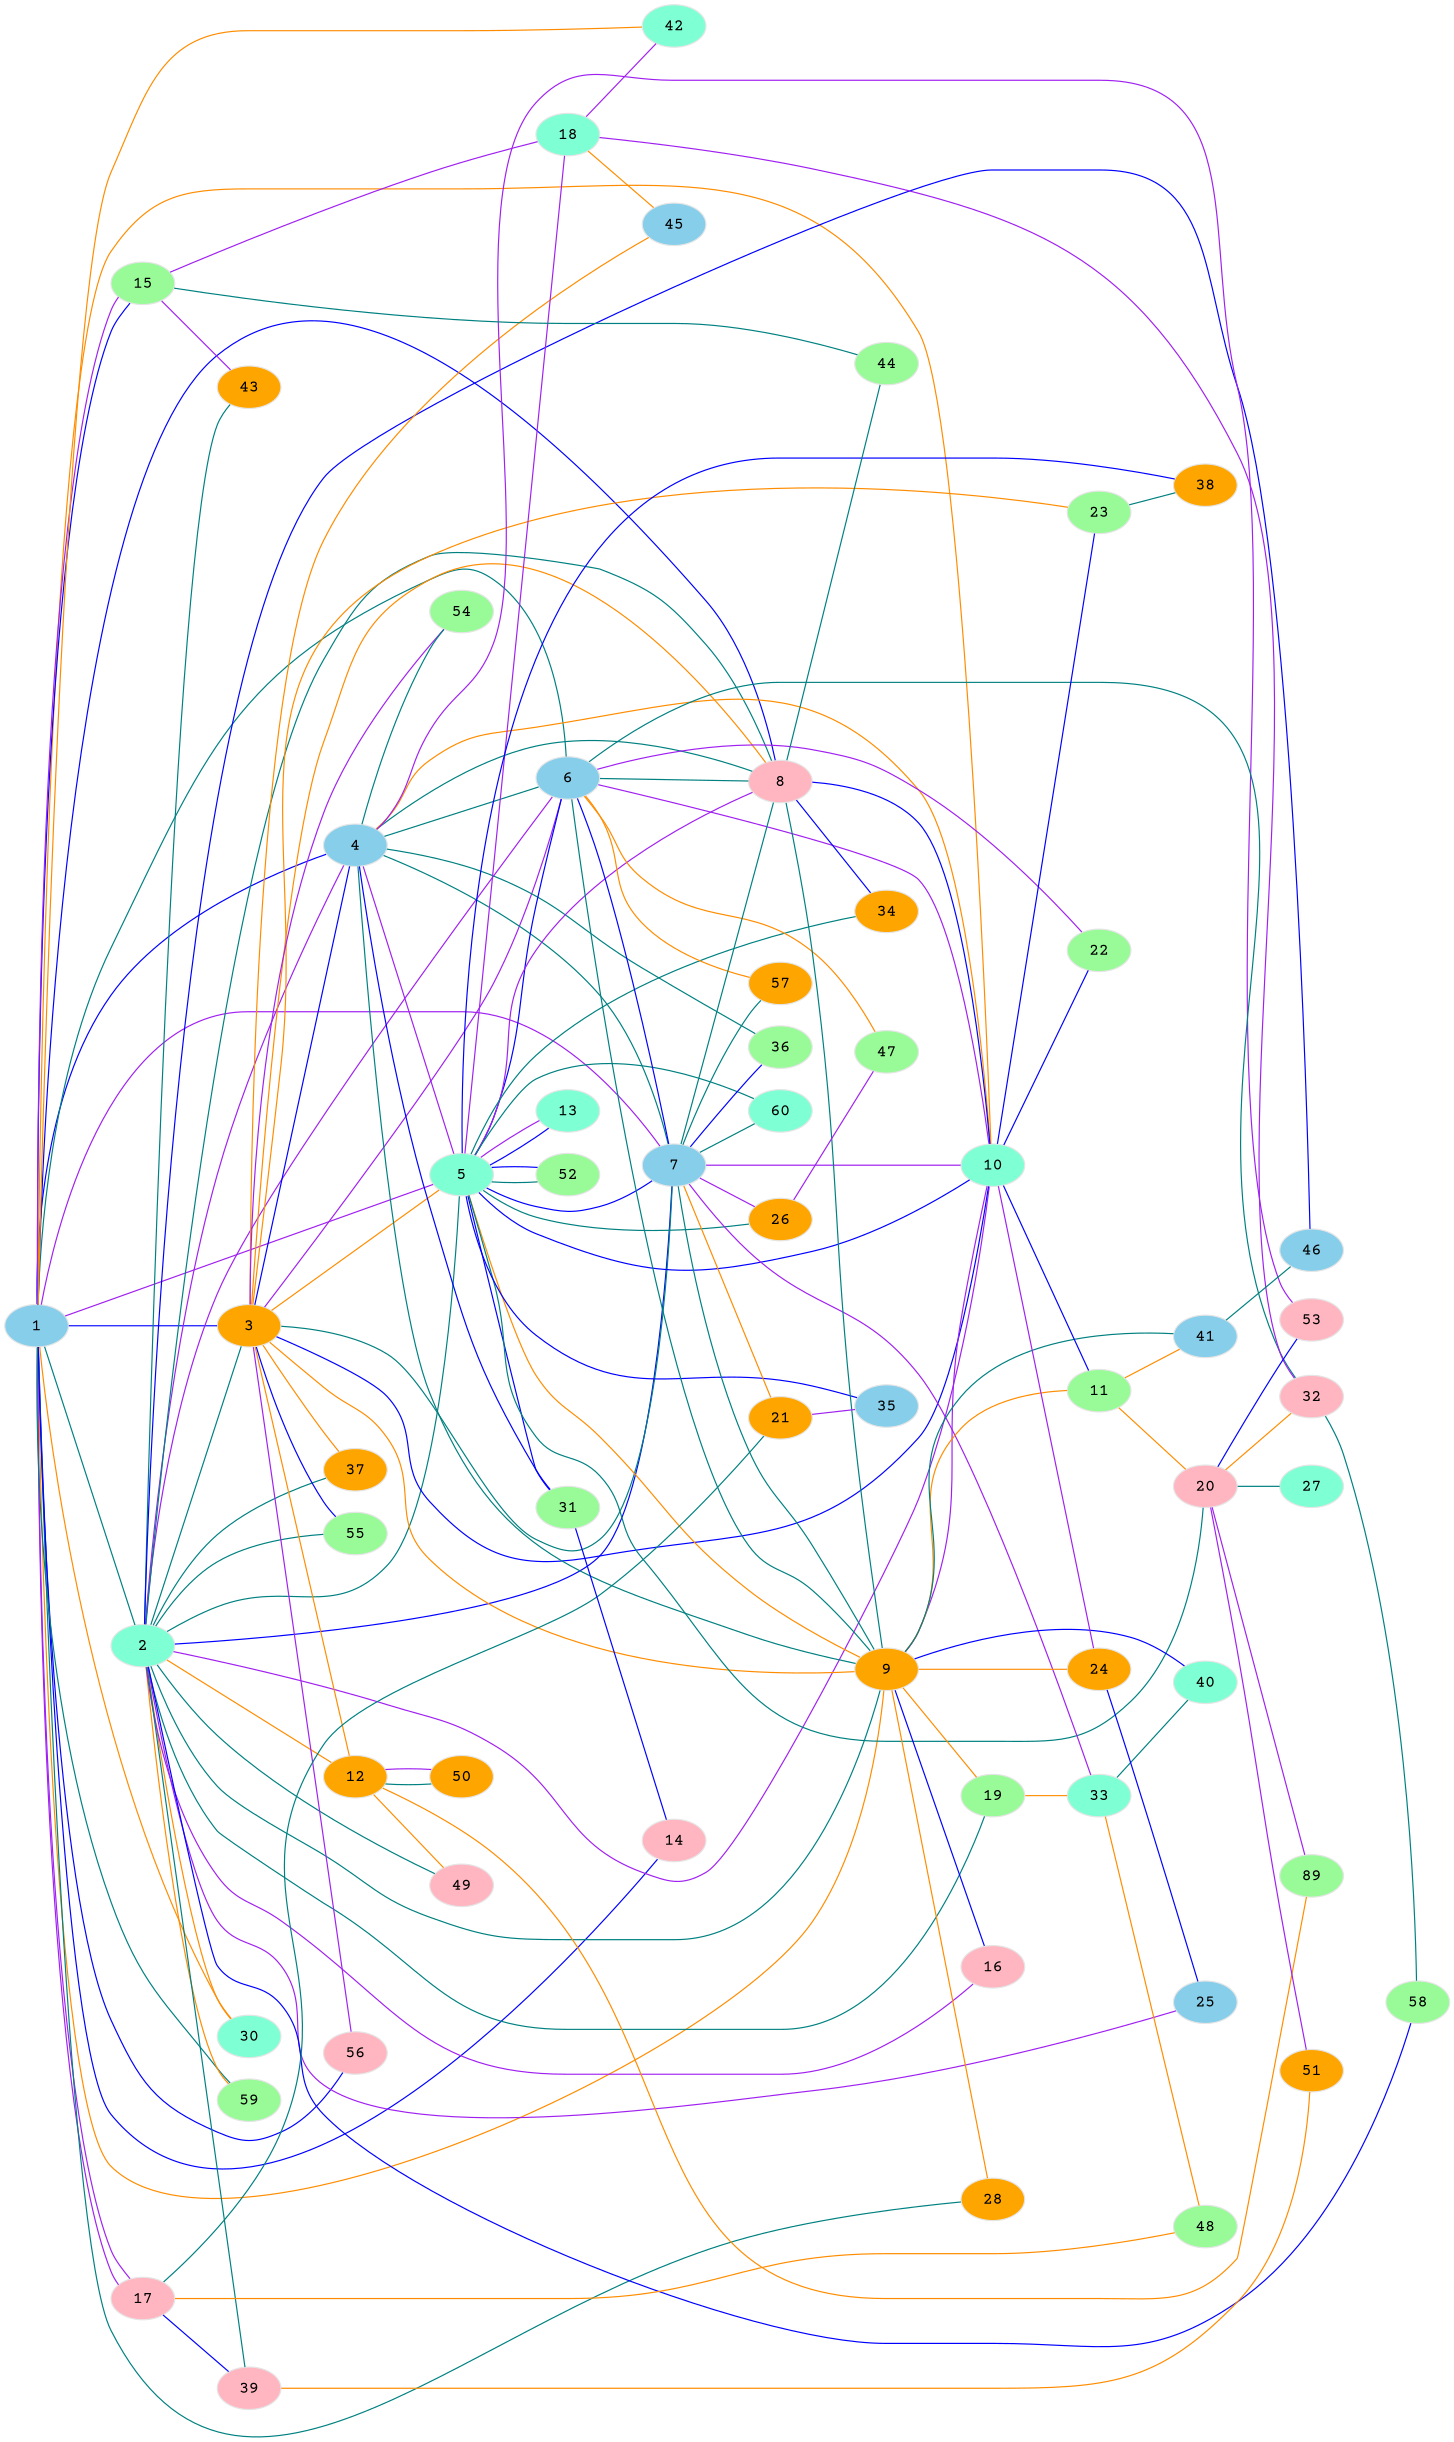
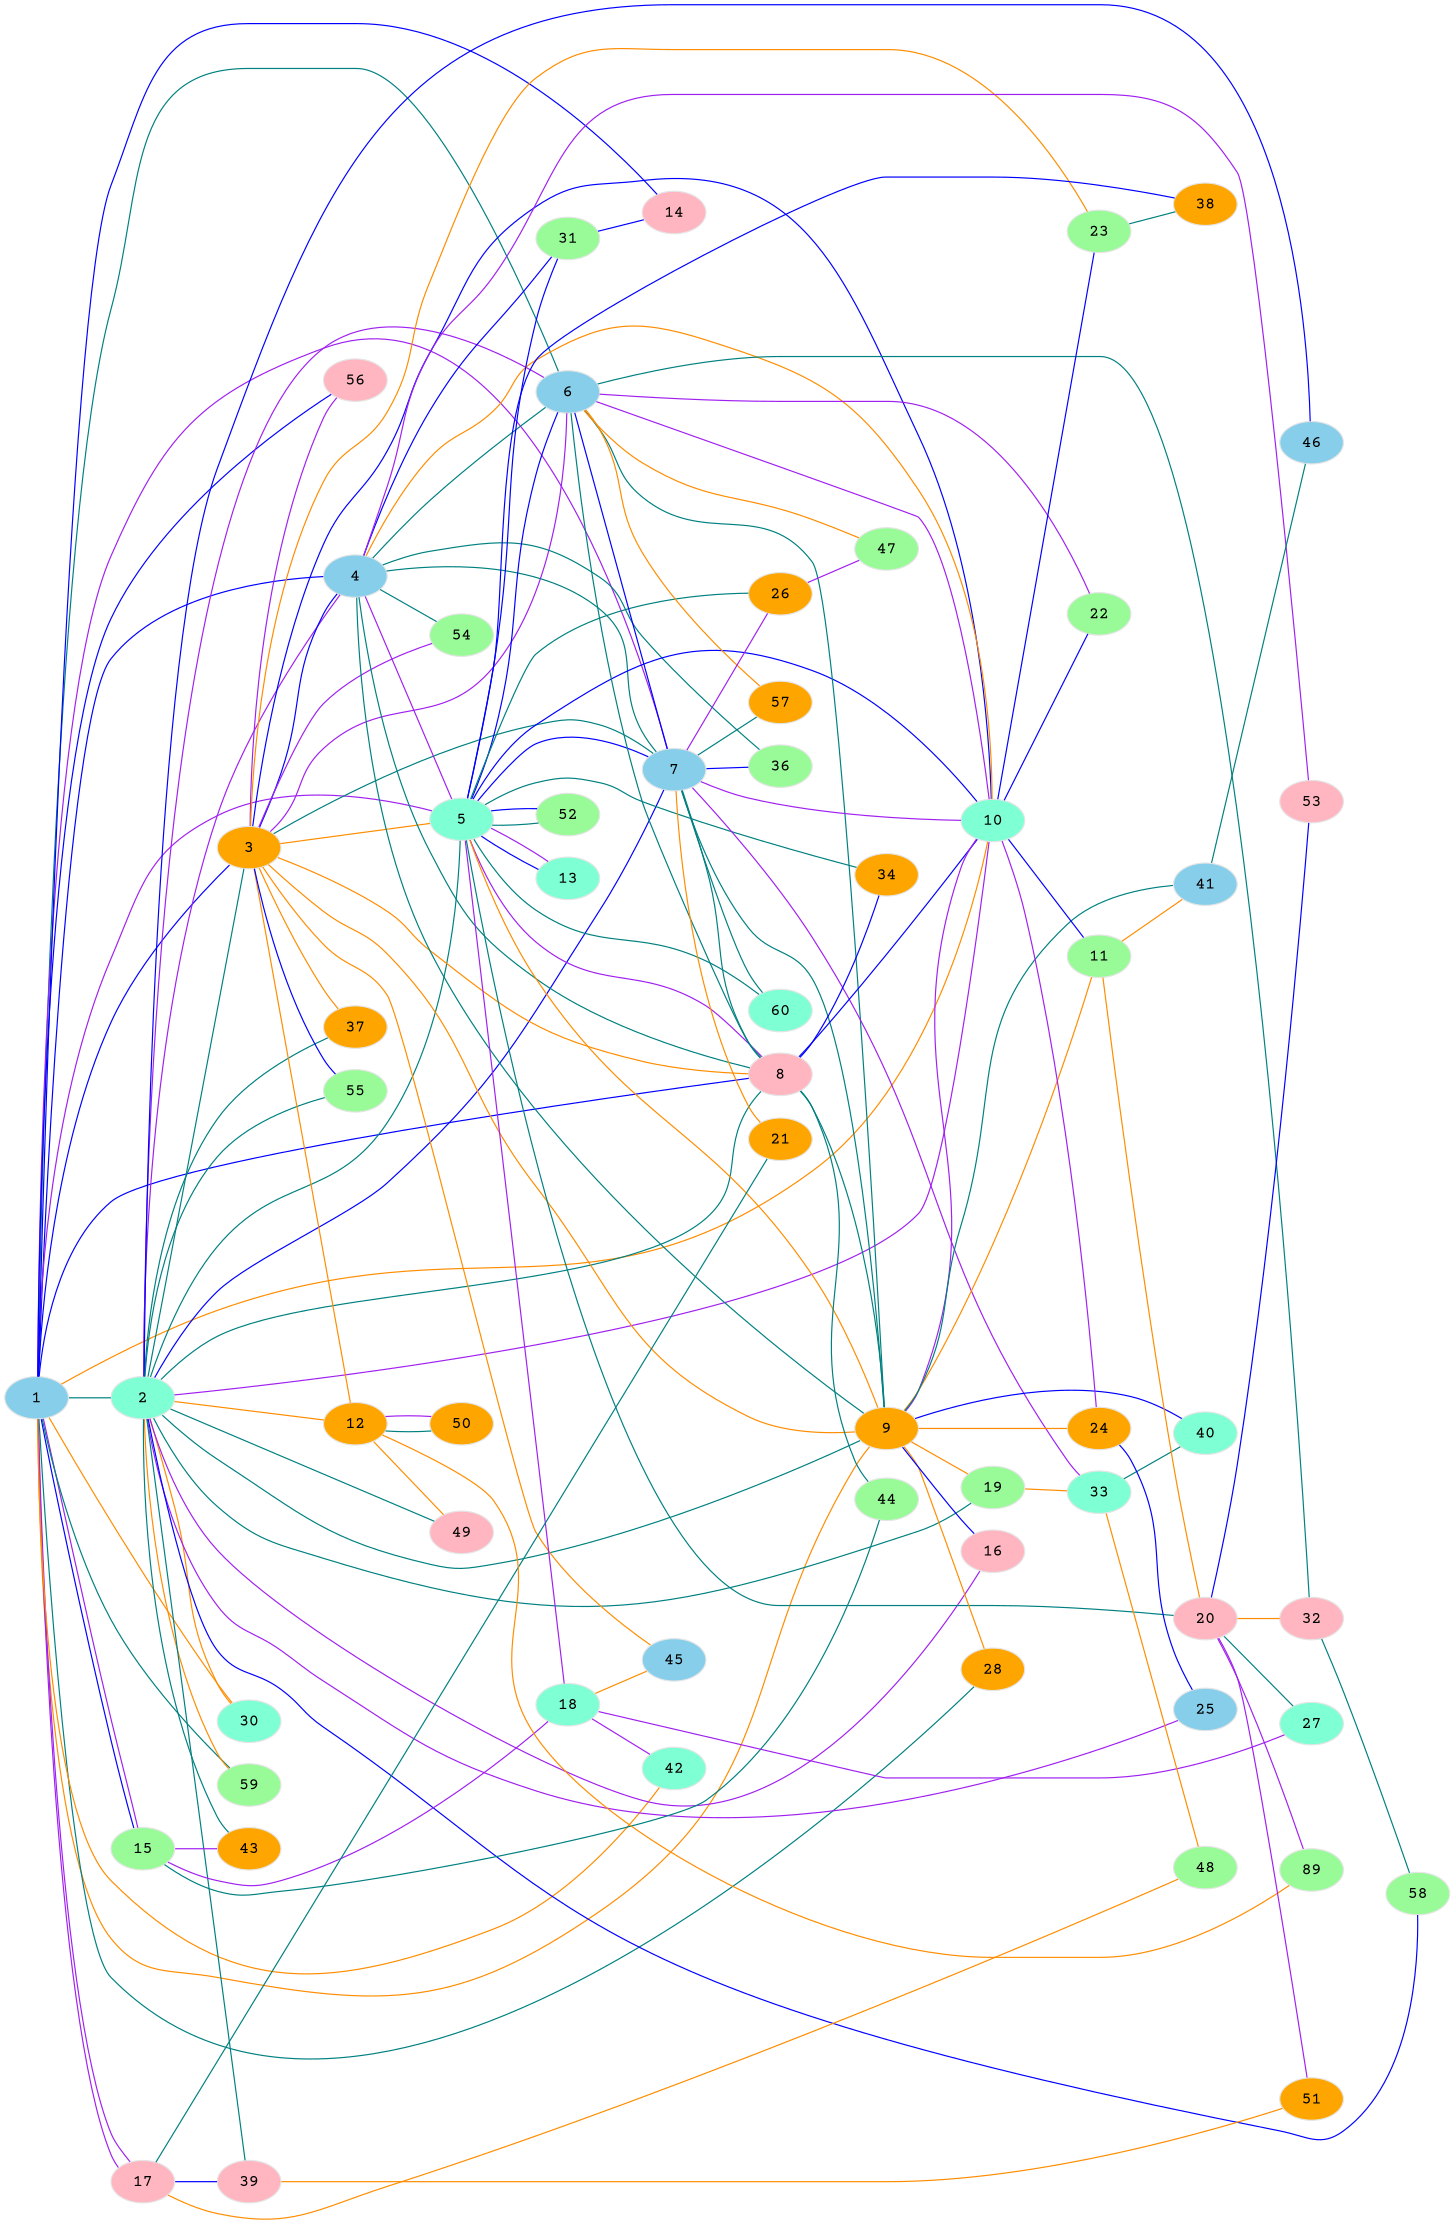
(1239, 460) -> (941, 1778)
(887, 1406) -> none
